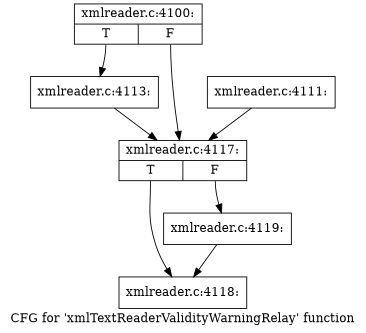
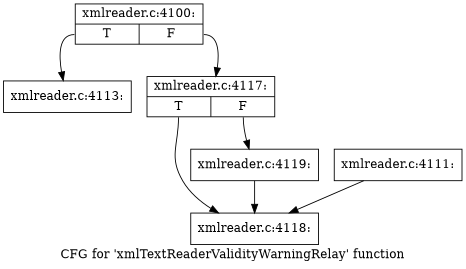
(132, 121) -> none
(234, 121) -> (331, 195)
